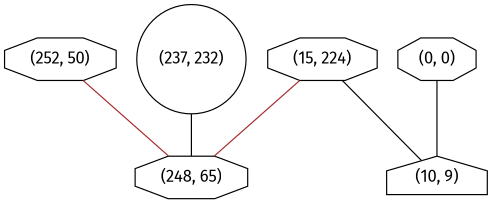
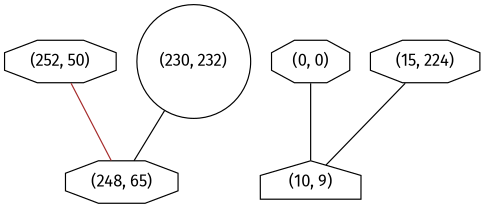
(191, 59) -> (194, 61)
(257, 118) -> none
